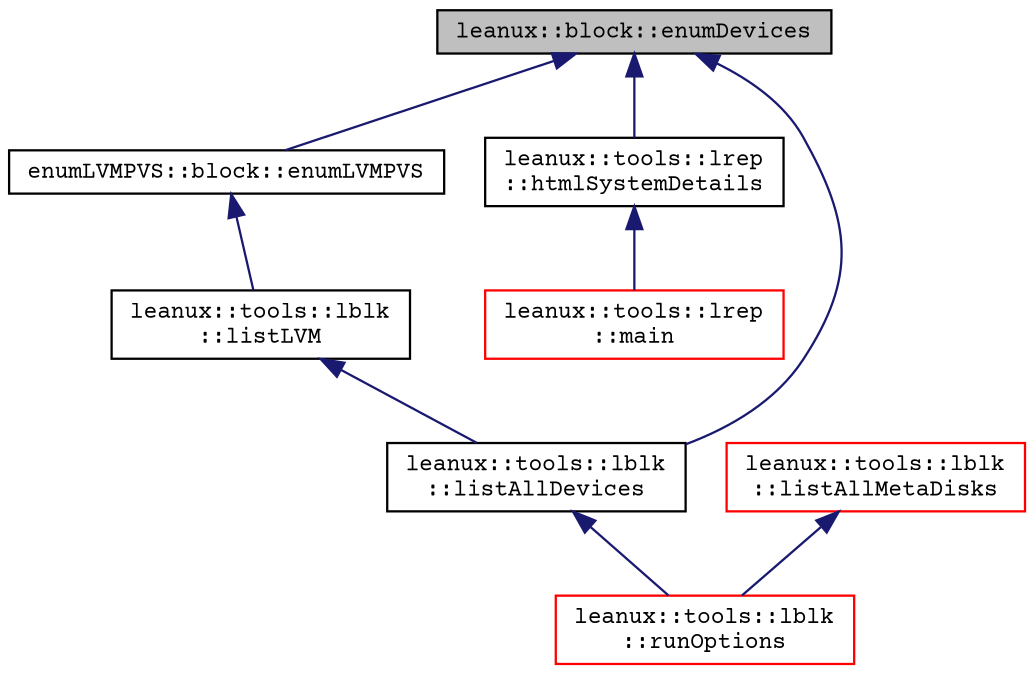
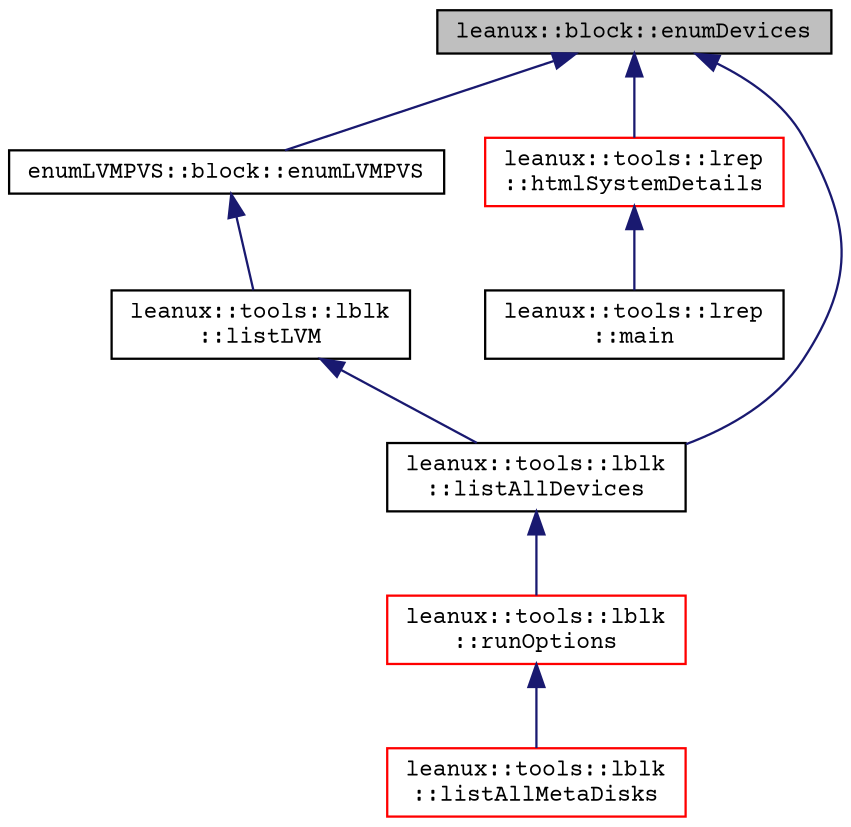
(634, 172) -> (634, 172)
(634, 325) -> (634, 325)
(781, 561) -> (536, 718)
